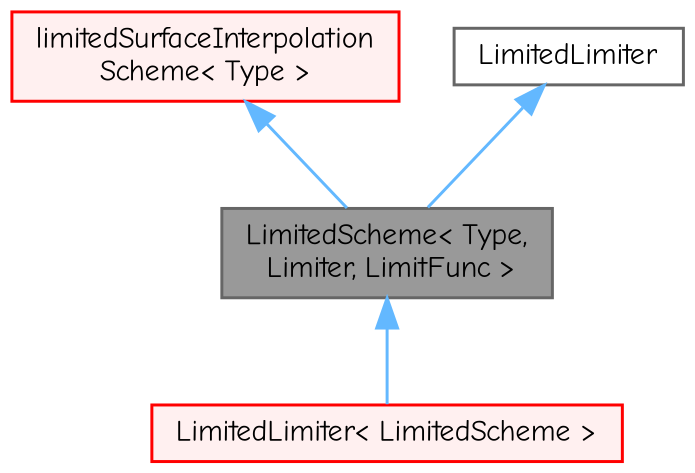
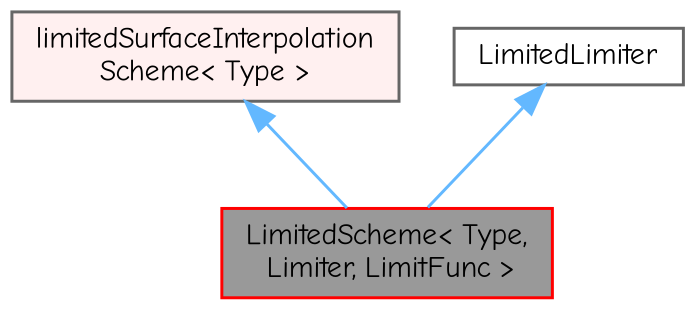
(205, 57) -> (205, 57)
(387, 253) -> (387, 253)
(387, 433) -> none
